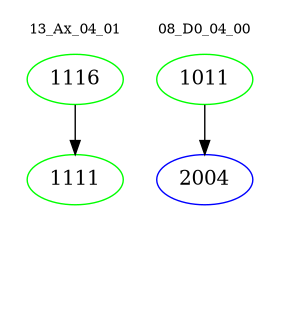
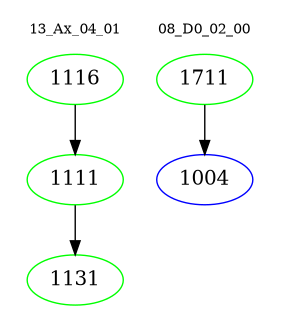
(205, 30) -> (205, 30)
(205, 79) -> (205, 79)
(205, 180) -> (205, 180)
none -> (75, 280)
